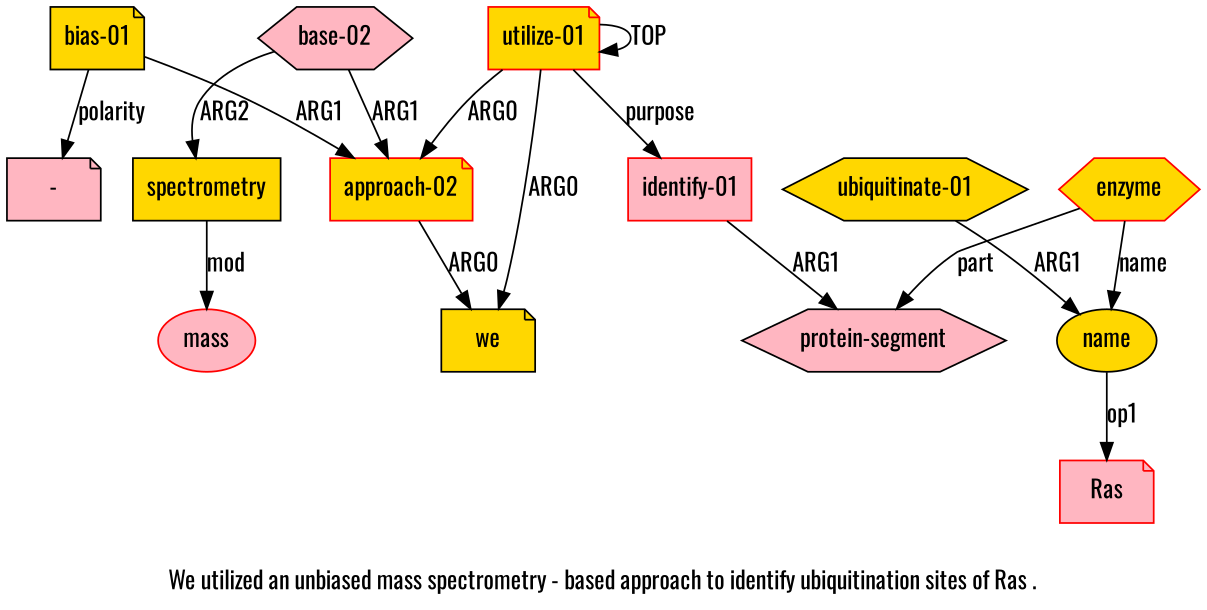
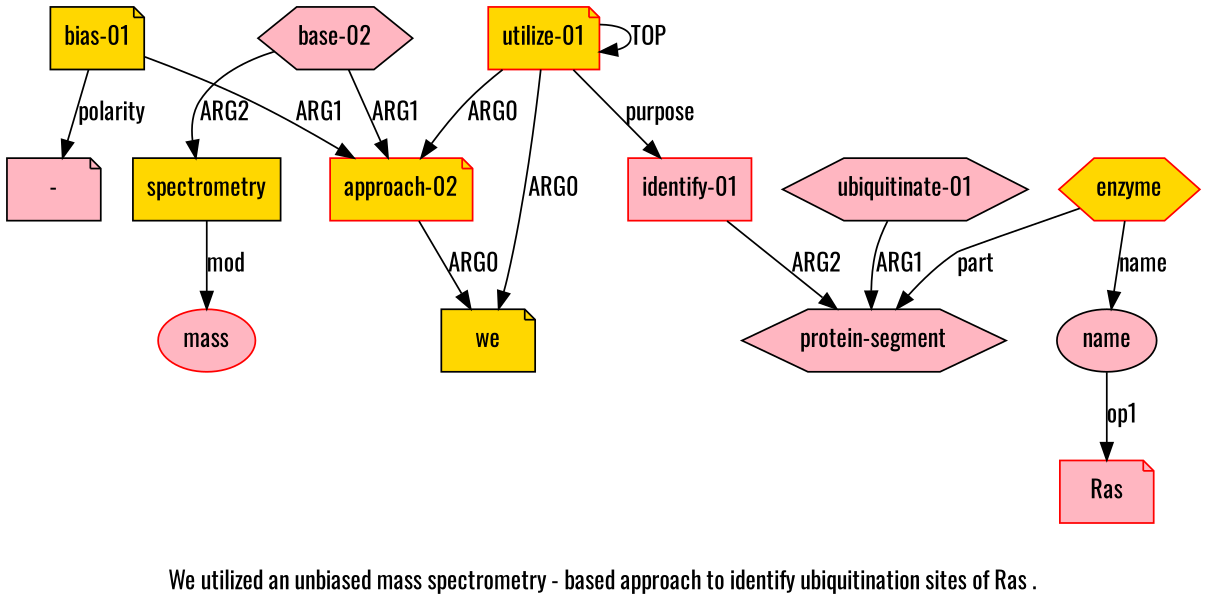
(905, 189) -> (905, 189)
(1012, 259) -> (875, 255)
(817, 265) -> (817, 265)
(1107, 341) -> (1107, 341)
